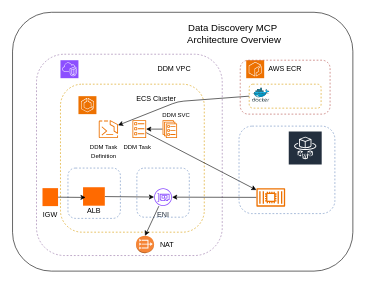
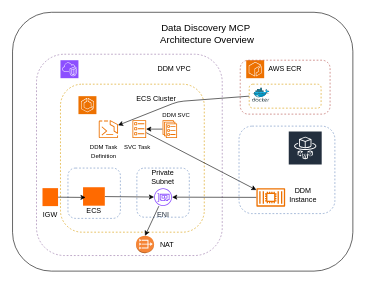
(234, 33) -> (207, 33)
(137, 147) -> (137, 147)
none -> (163, 177)
none -> (303, 195)
(94, 212) -> (94, 212)
